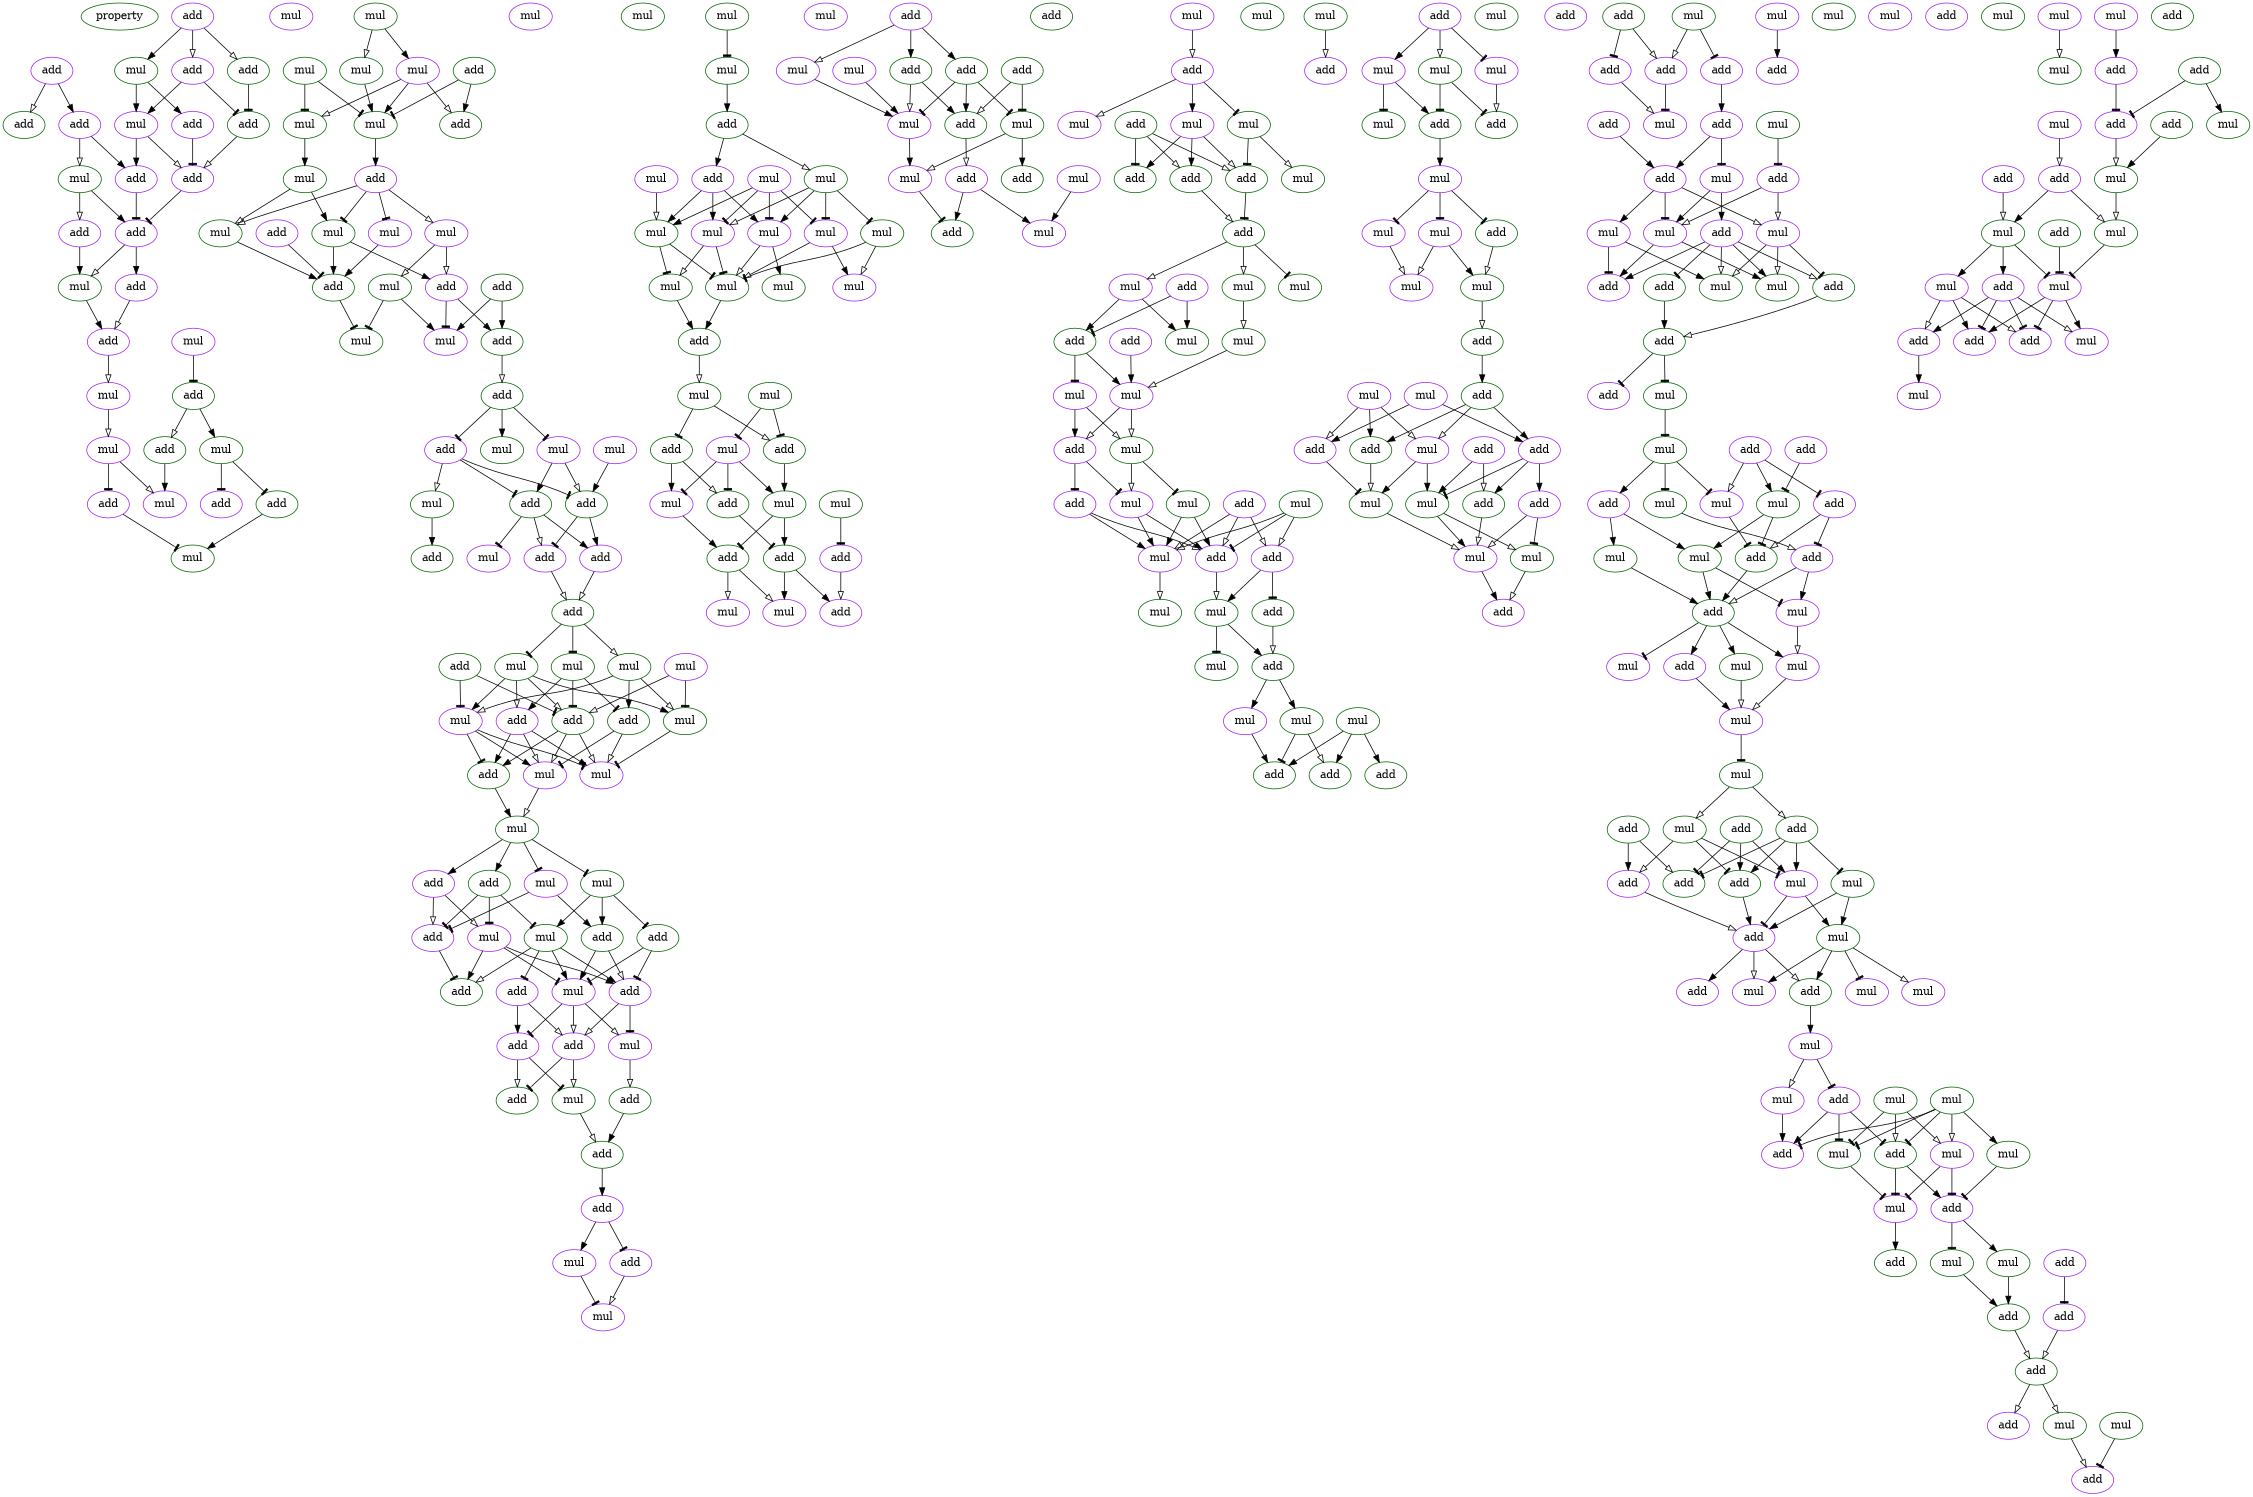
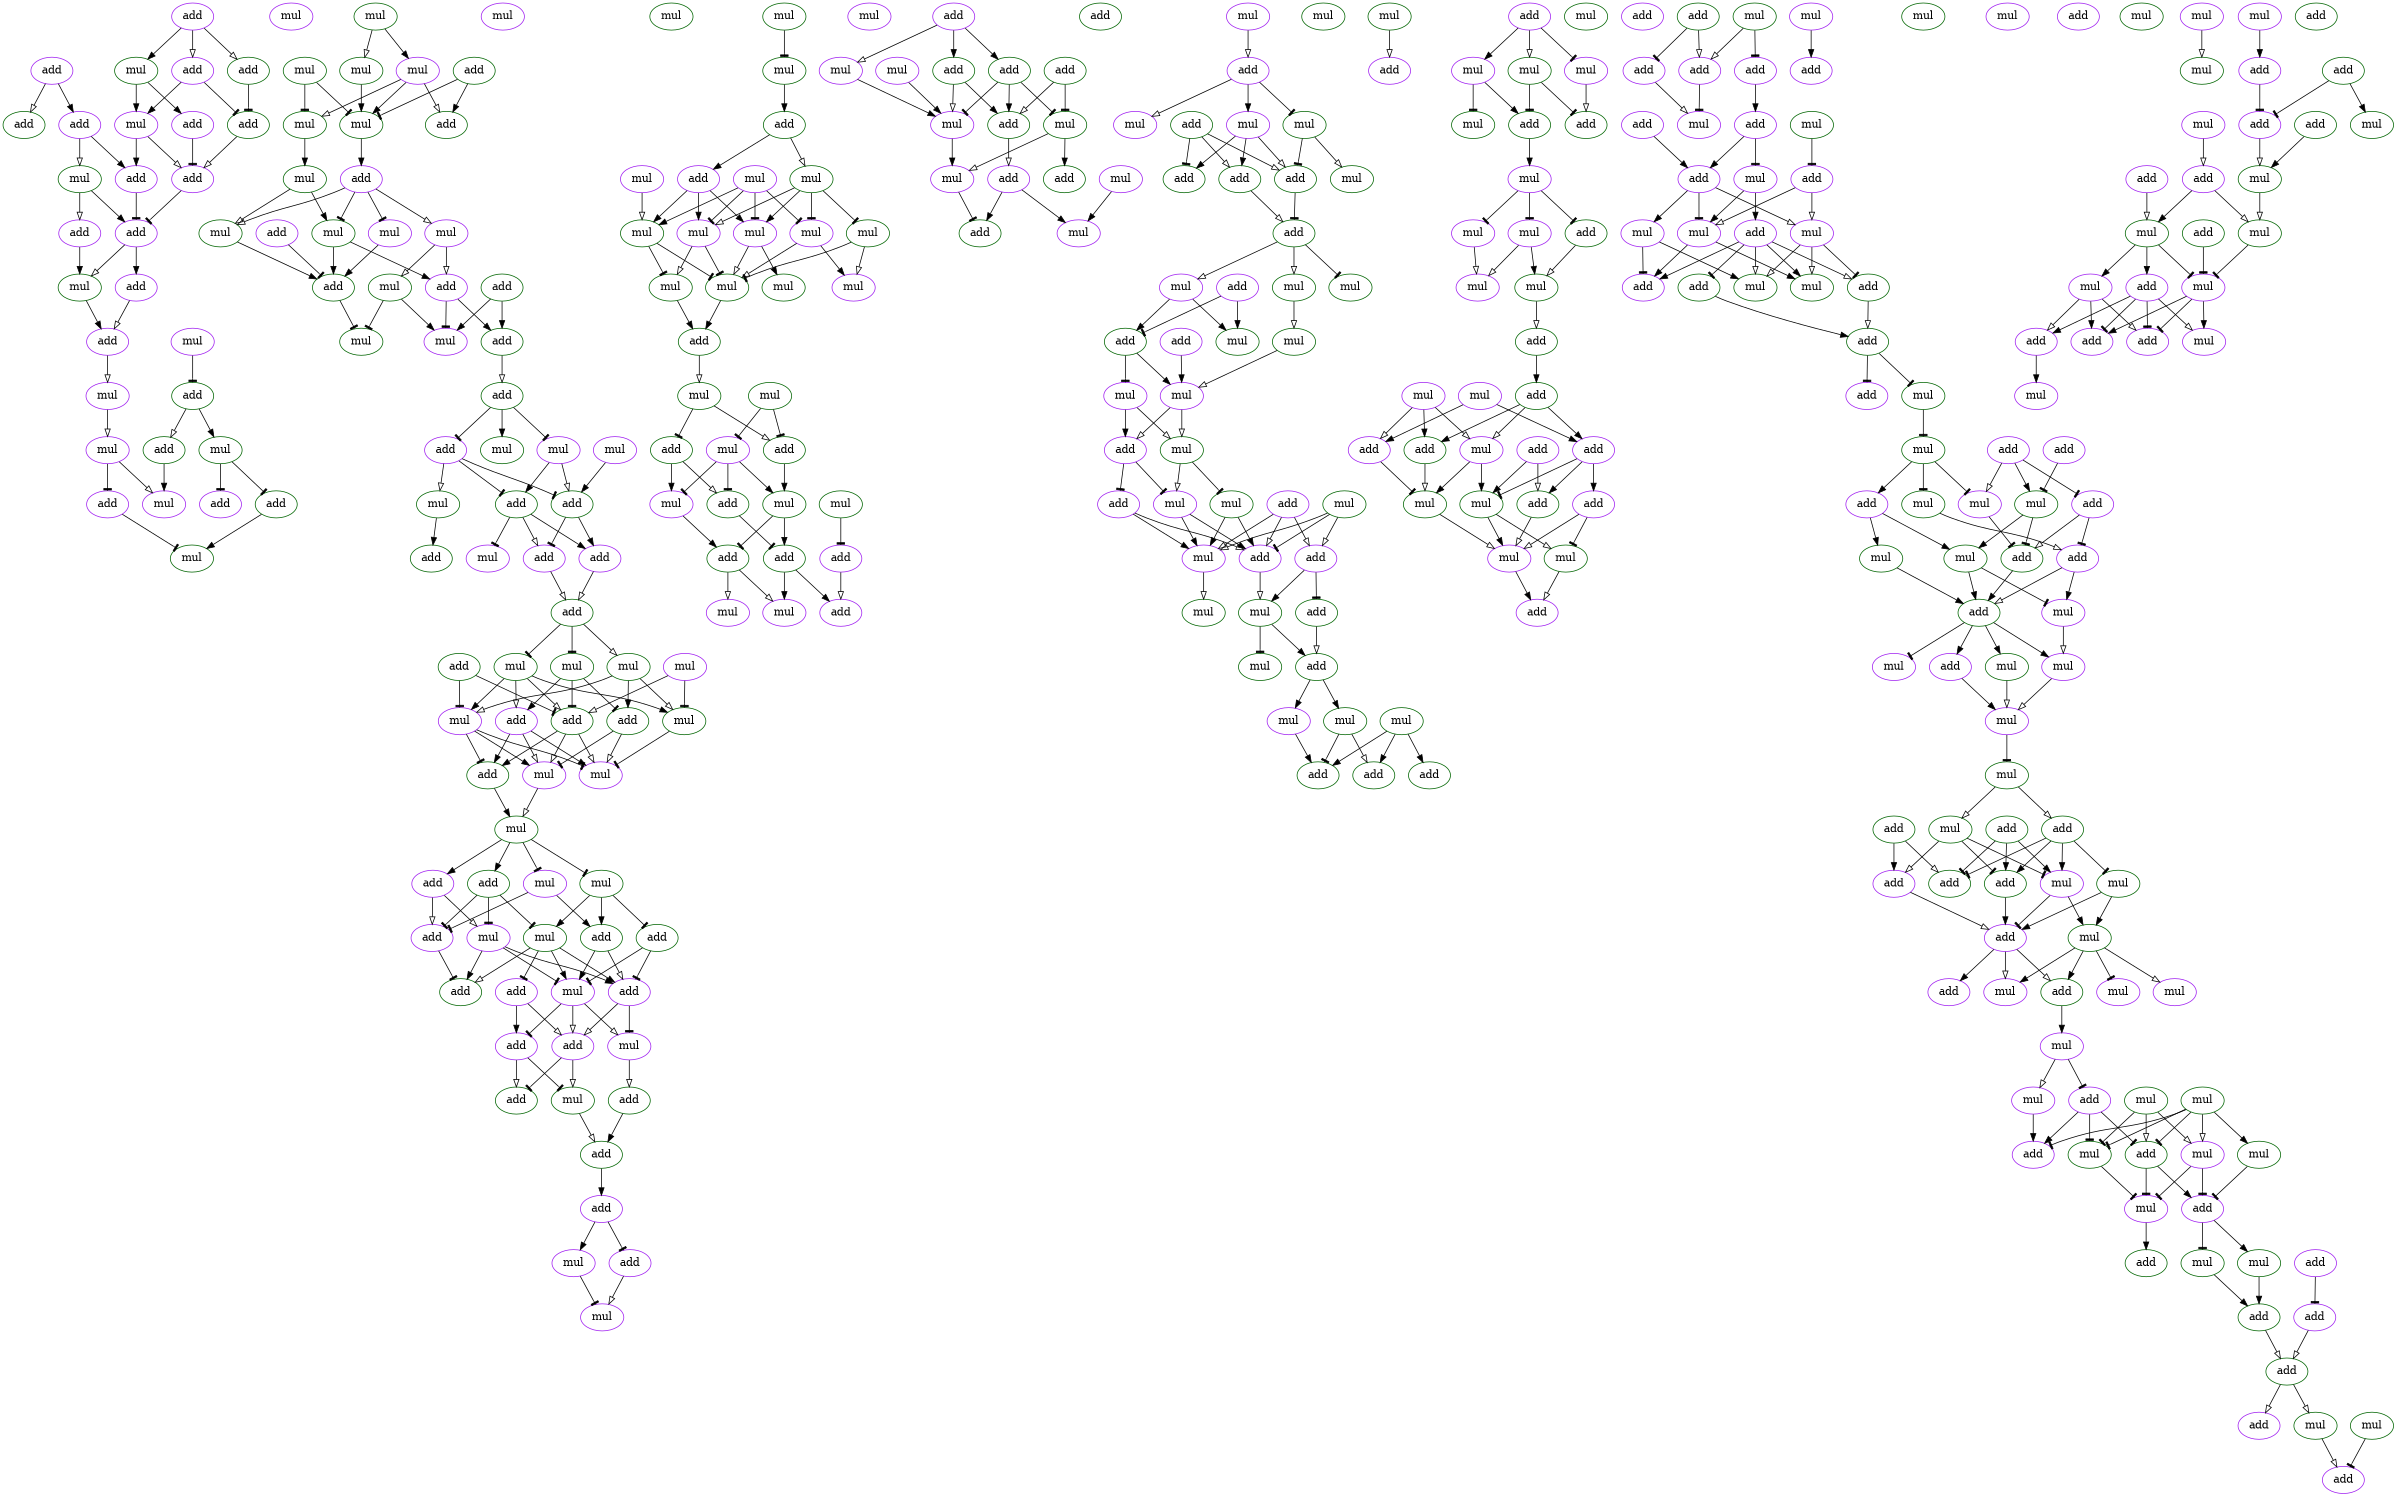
(120, 17) -> none
